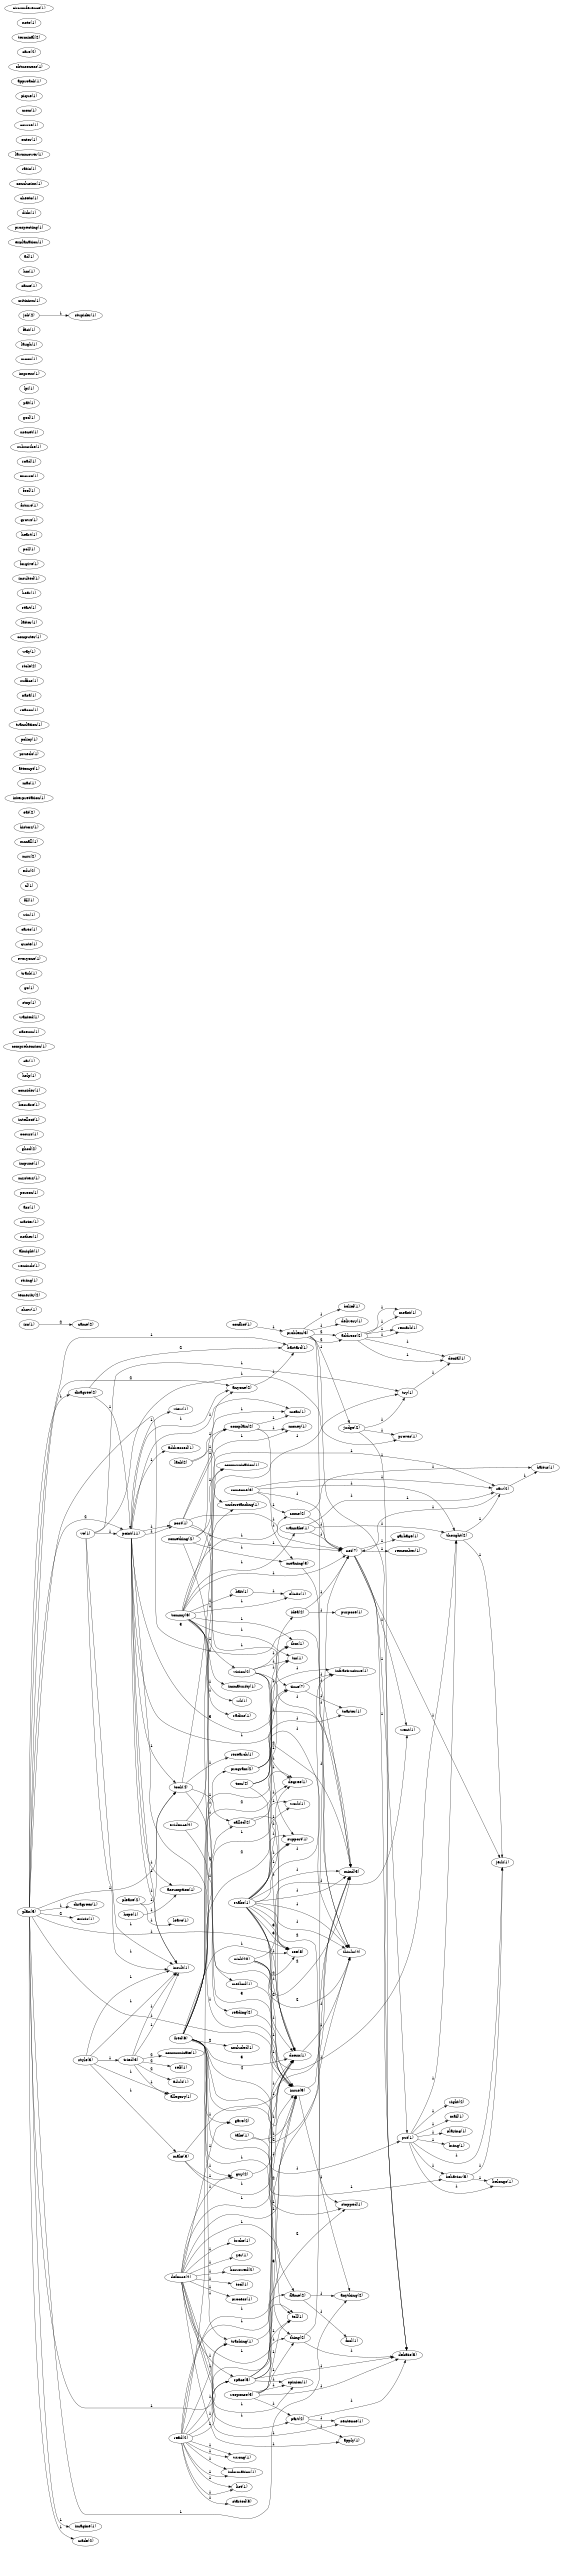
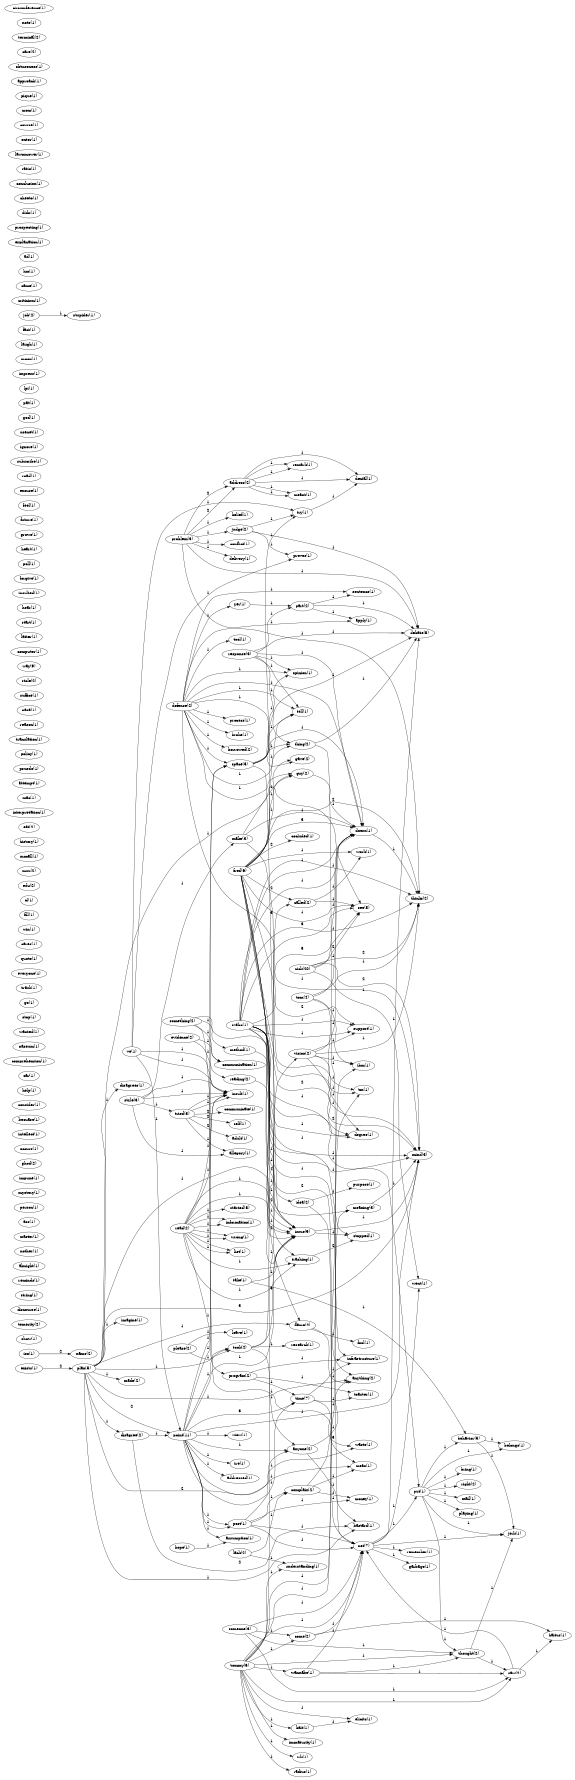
none -> (29, 447)
(29, 652) -> (29, 667)
none -> (29, 1310)
(268, 1329) -> (209, 544)
none -> (338, 1418)
none -> (364, 1445)
none -> (240, 1464)
(55, 1915) -> (56, 1369)
(208, 2369) -> (269, 605)
